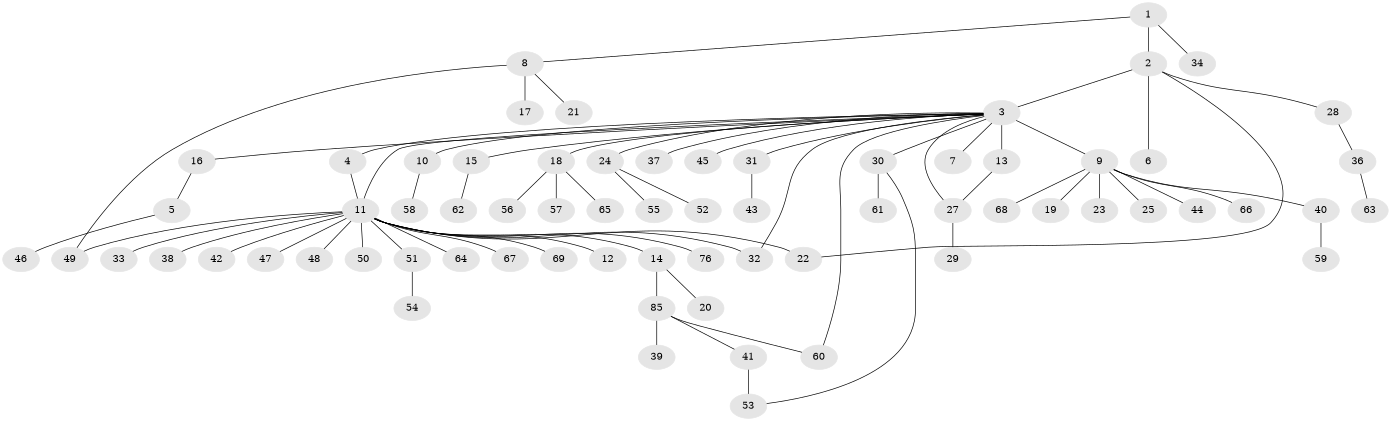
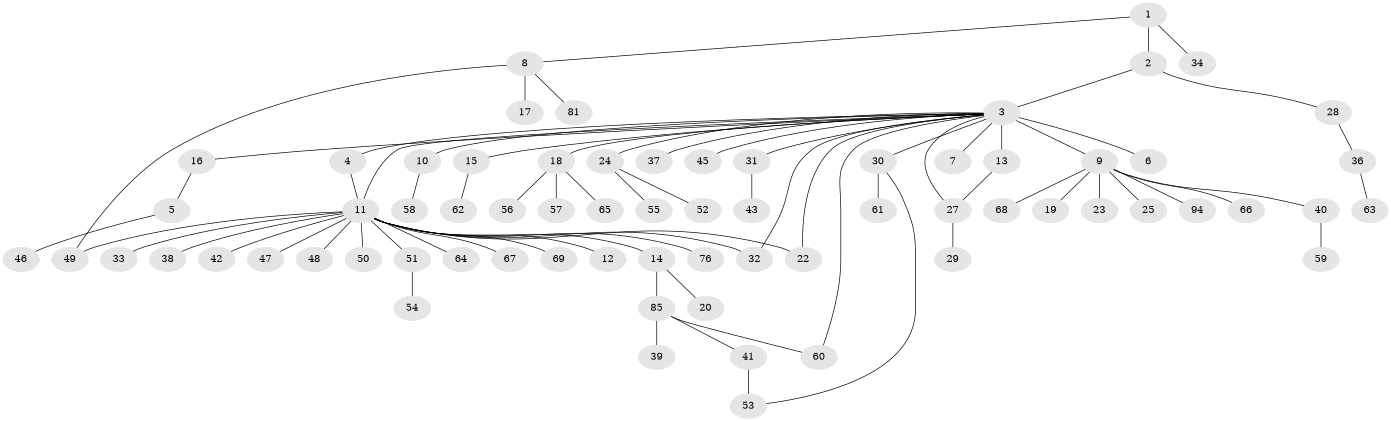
(574, 113) -> (574, 113)
(1148, 113) -> (1077, 134)
(1197, 211) -> (1197, 211)
(1152, 242) -> (849, 140)
